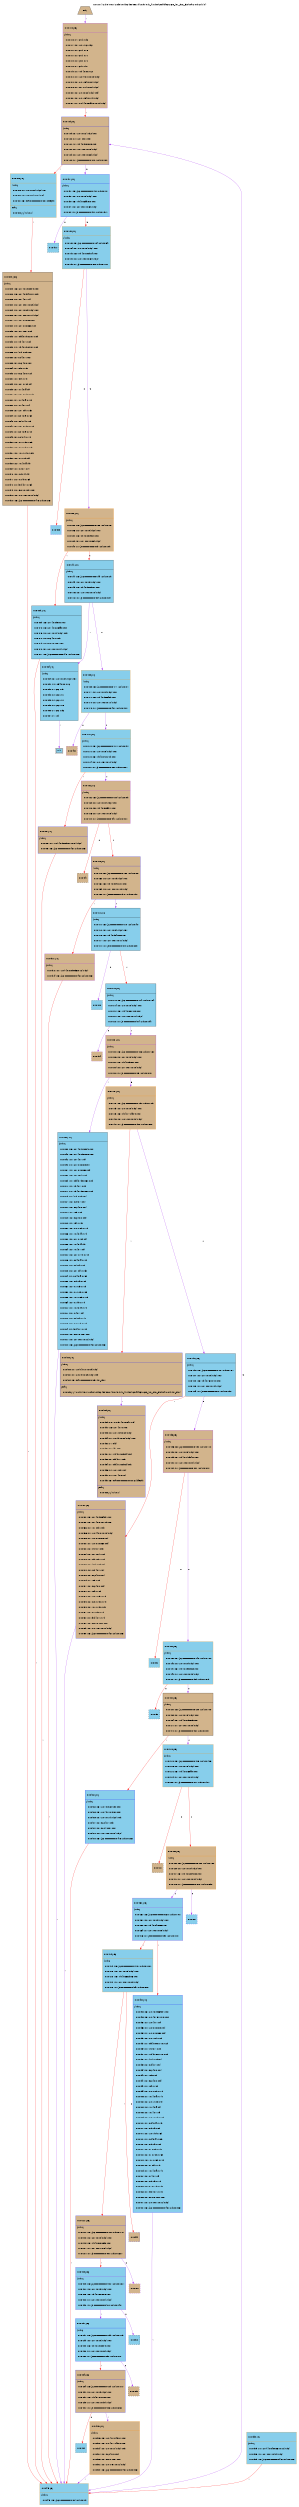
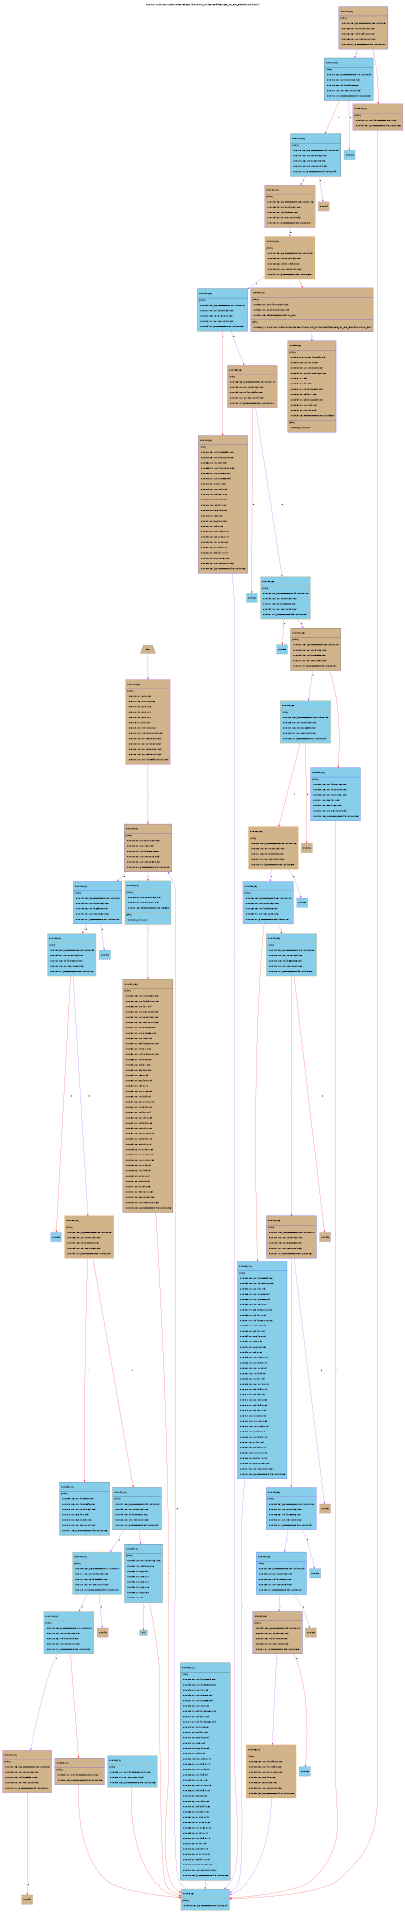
(111, 839) -> none
(97, 1103) -> none
(35, 1572) -> (160, 1752)
(100, 2365) -> (280, 1602)
